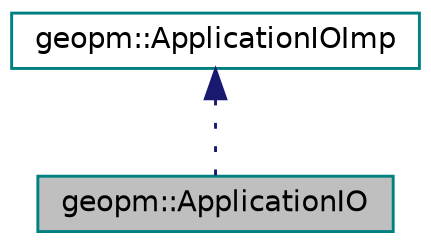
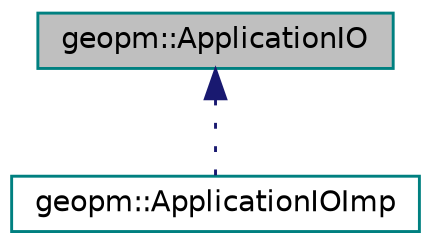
(216, 138) -> (216, 138)
